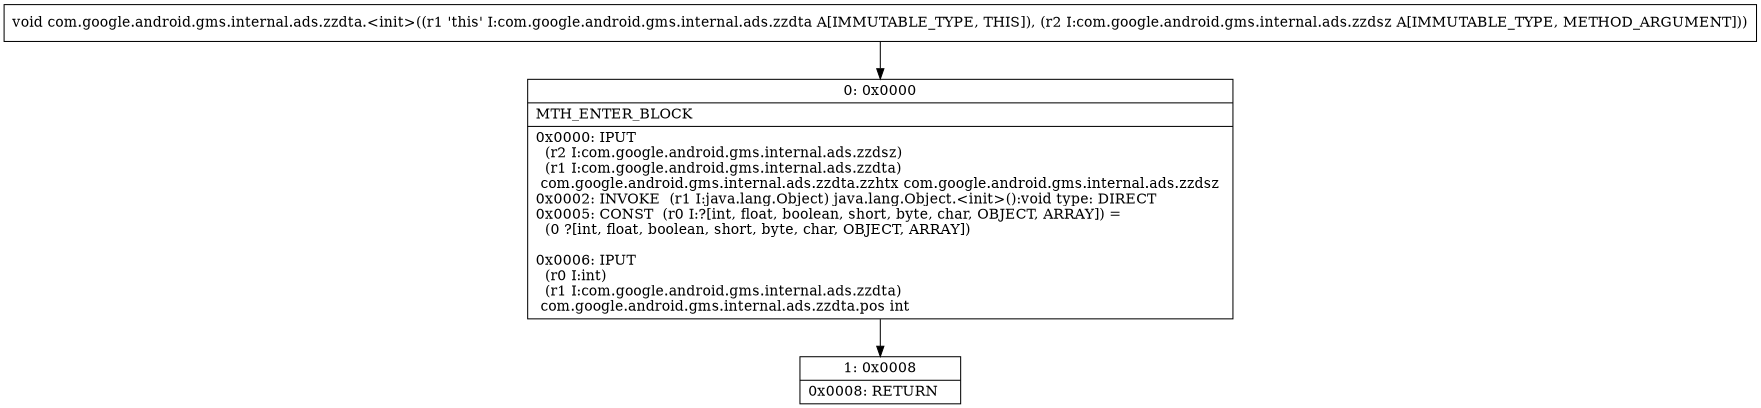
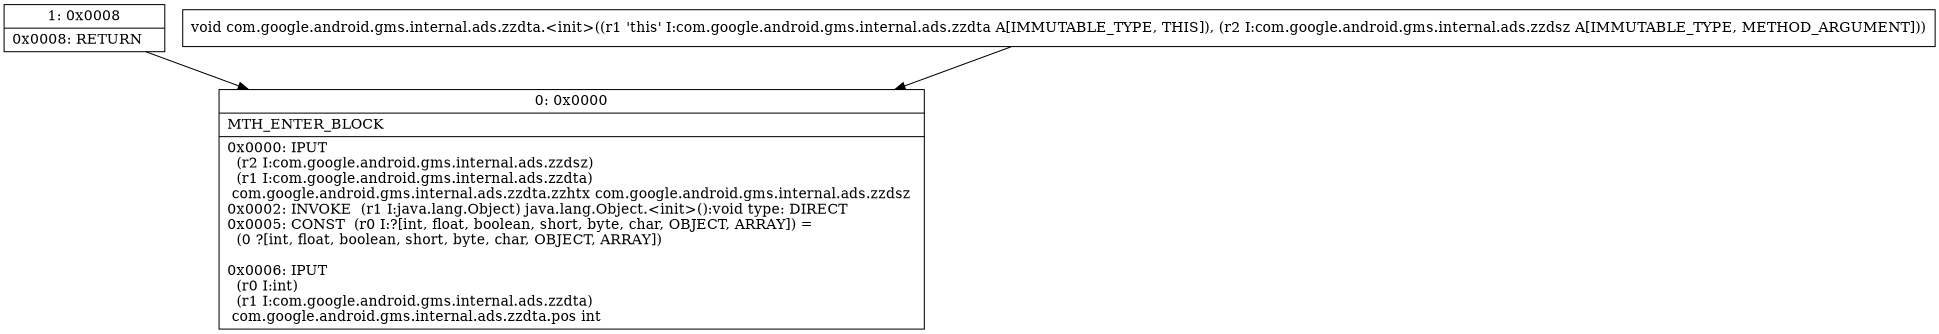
(880, 333) -> (192, 69)
